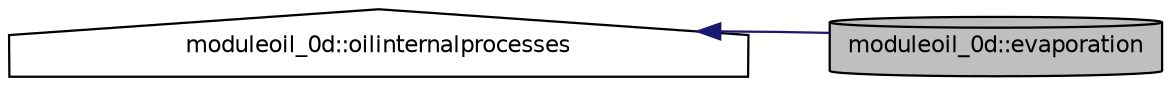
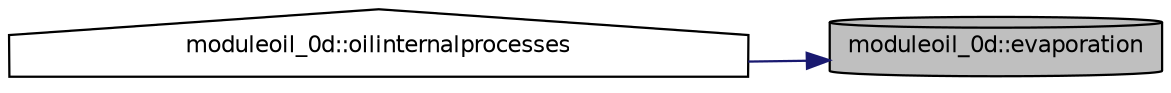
(775, 32) -> (778, 61)
